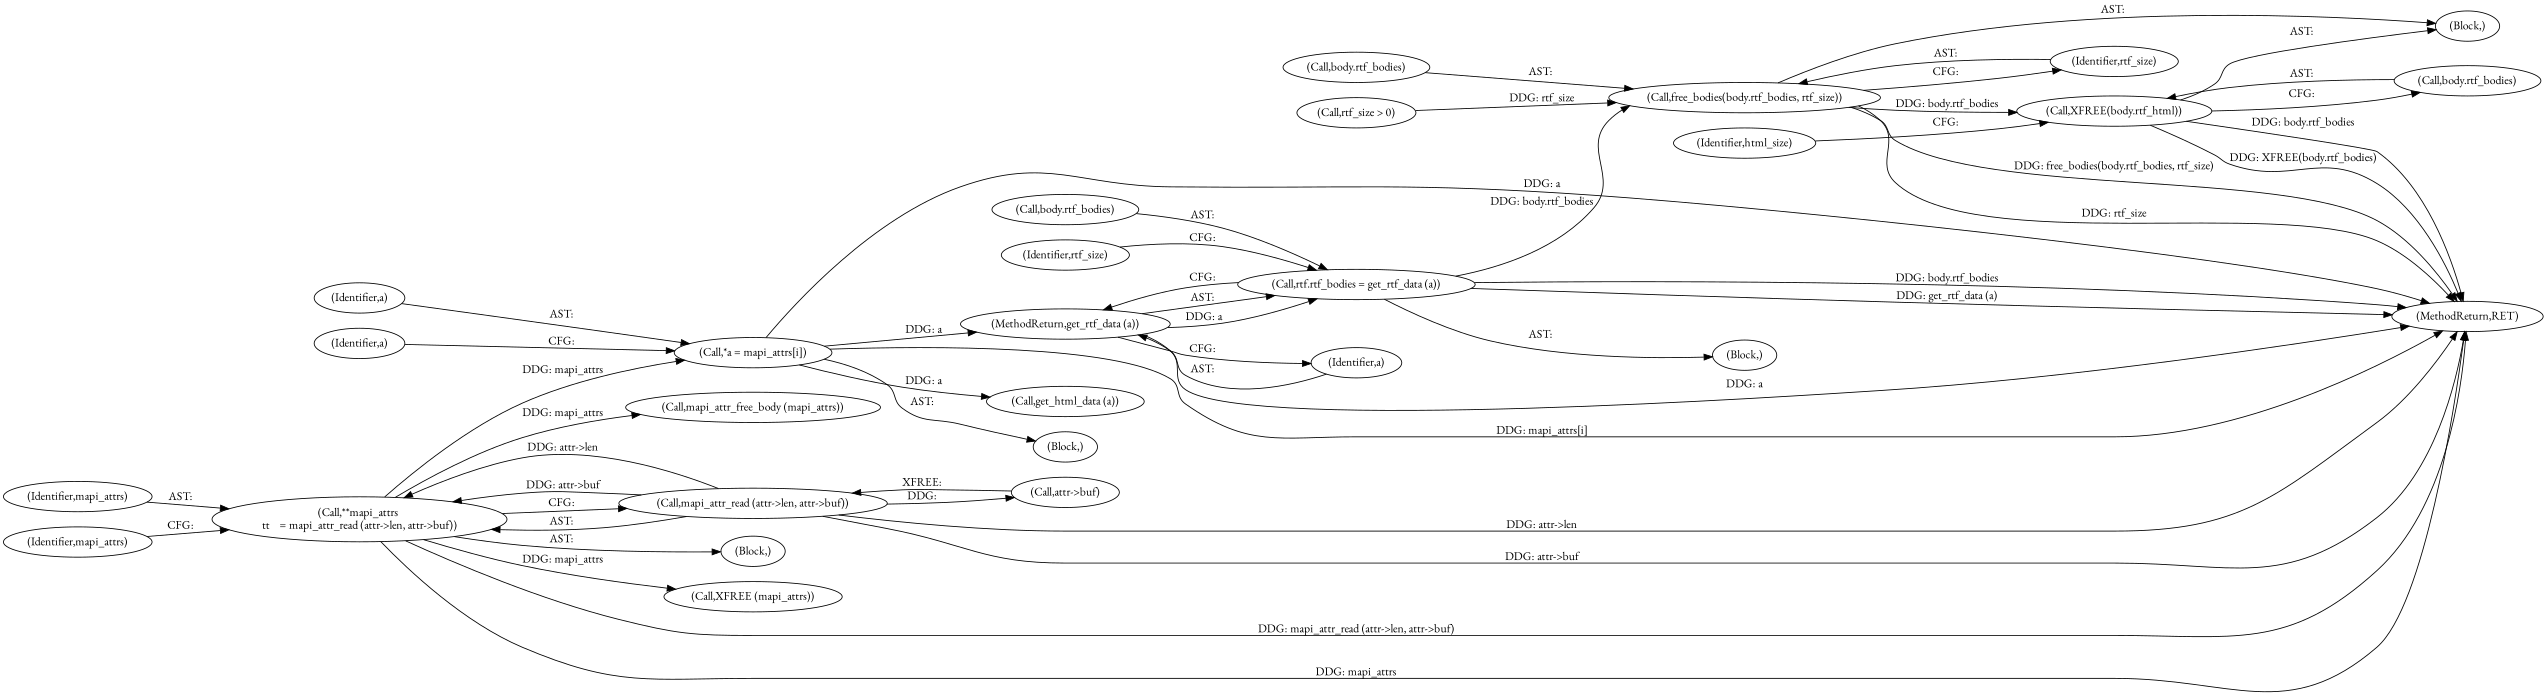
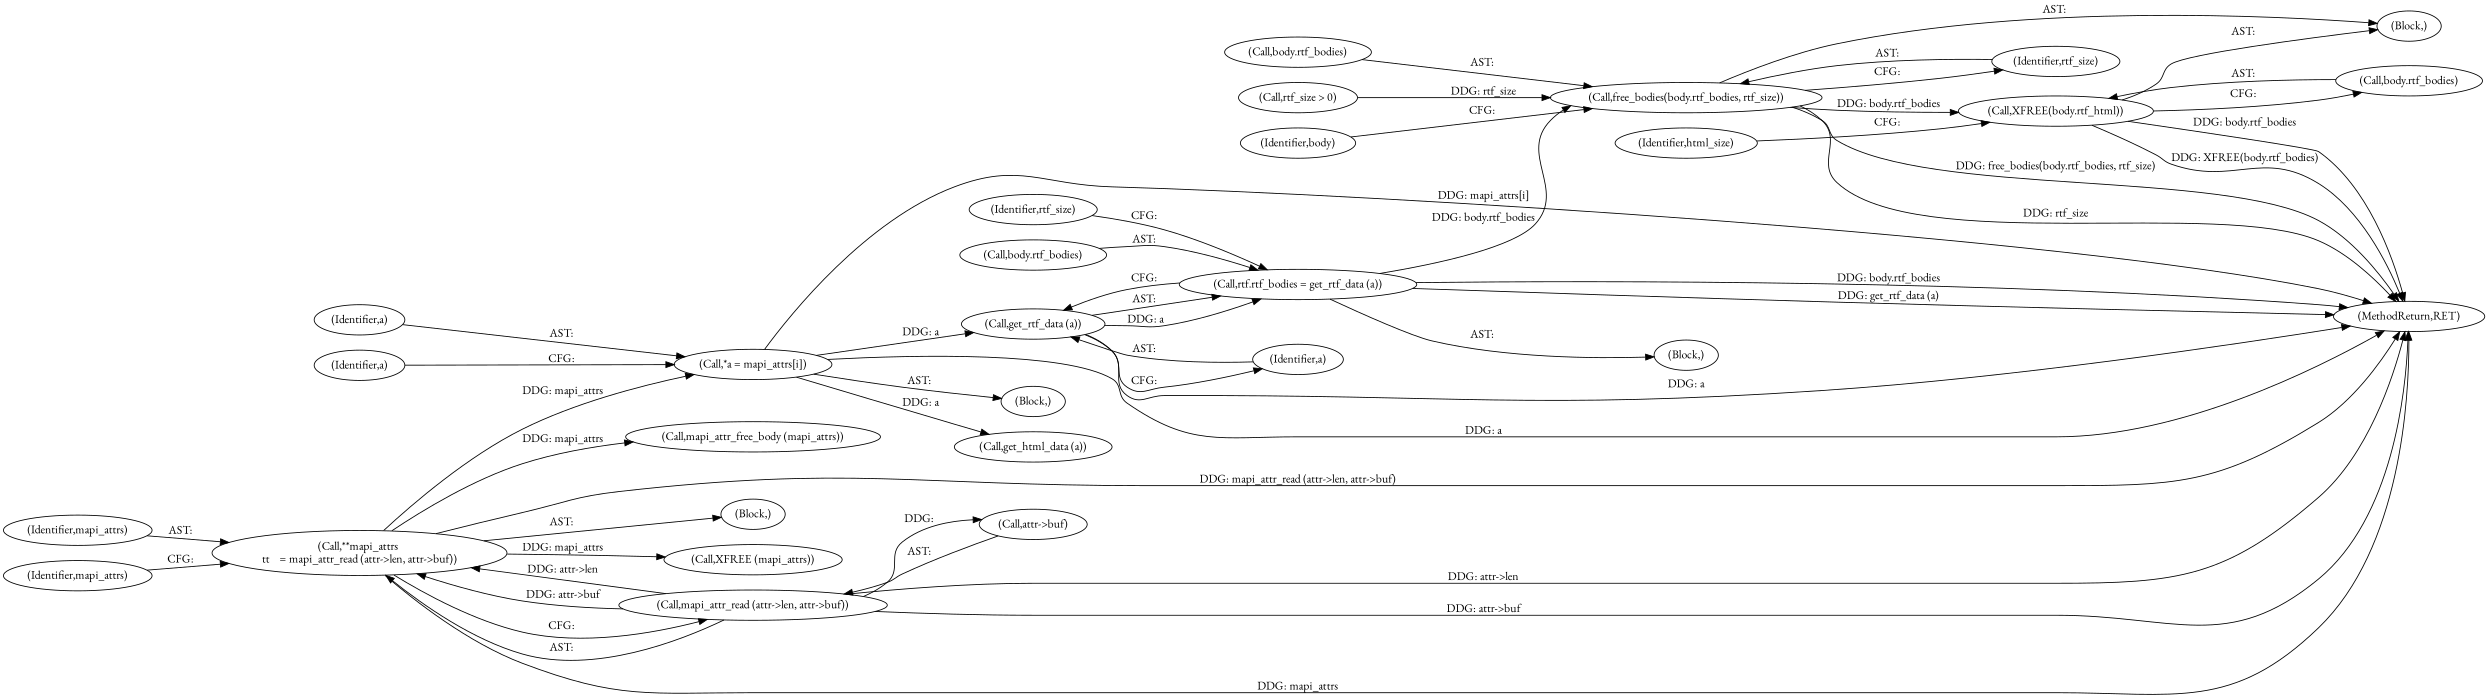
none -> (1298, 143)
(1065, 324) -> (1033, 324)
(924, 483) -> (921, 552)
